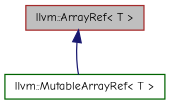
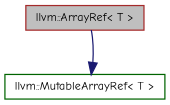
(77, 59) -> (93, 46)
